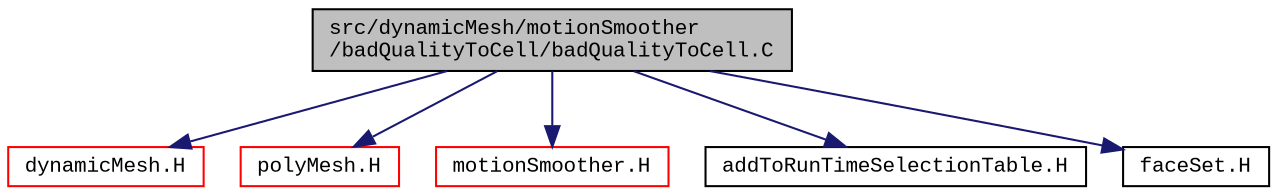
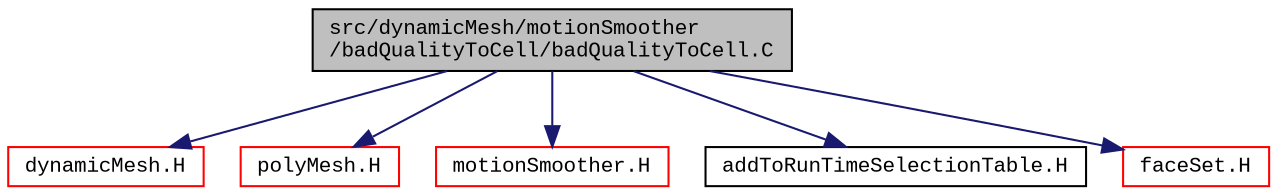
(1196, 167) -> (1196, 167)
